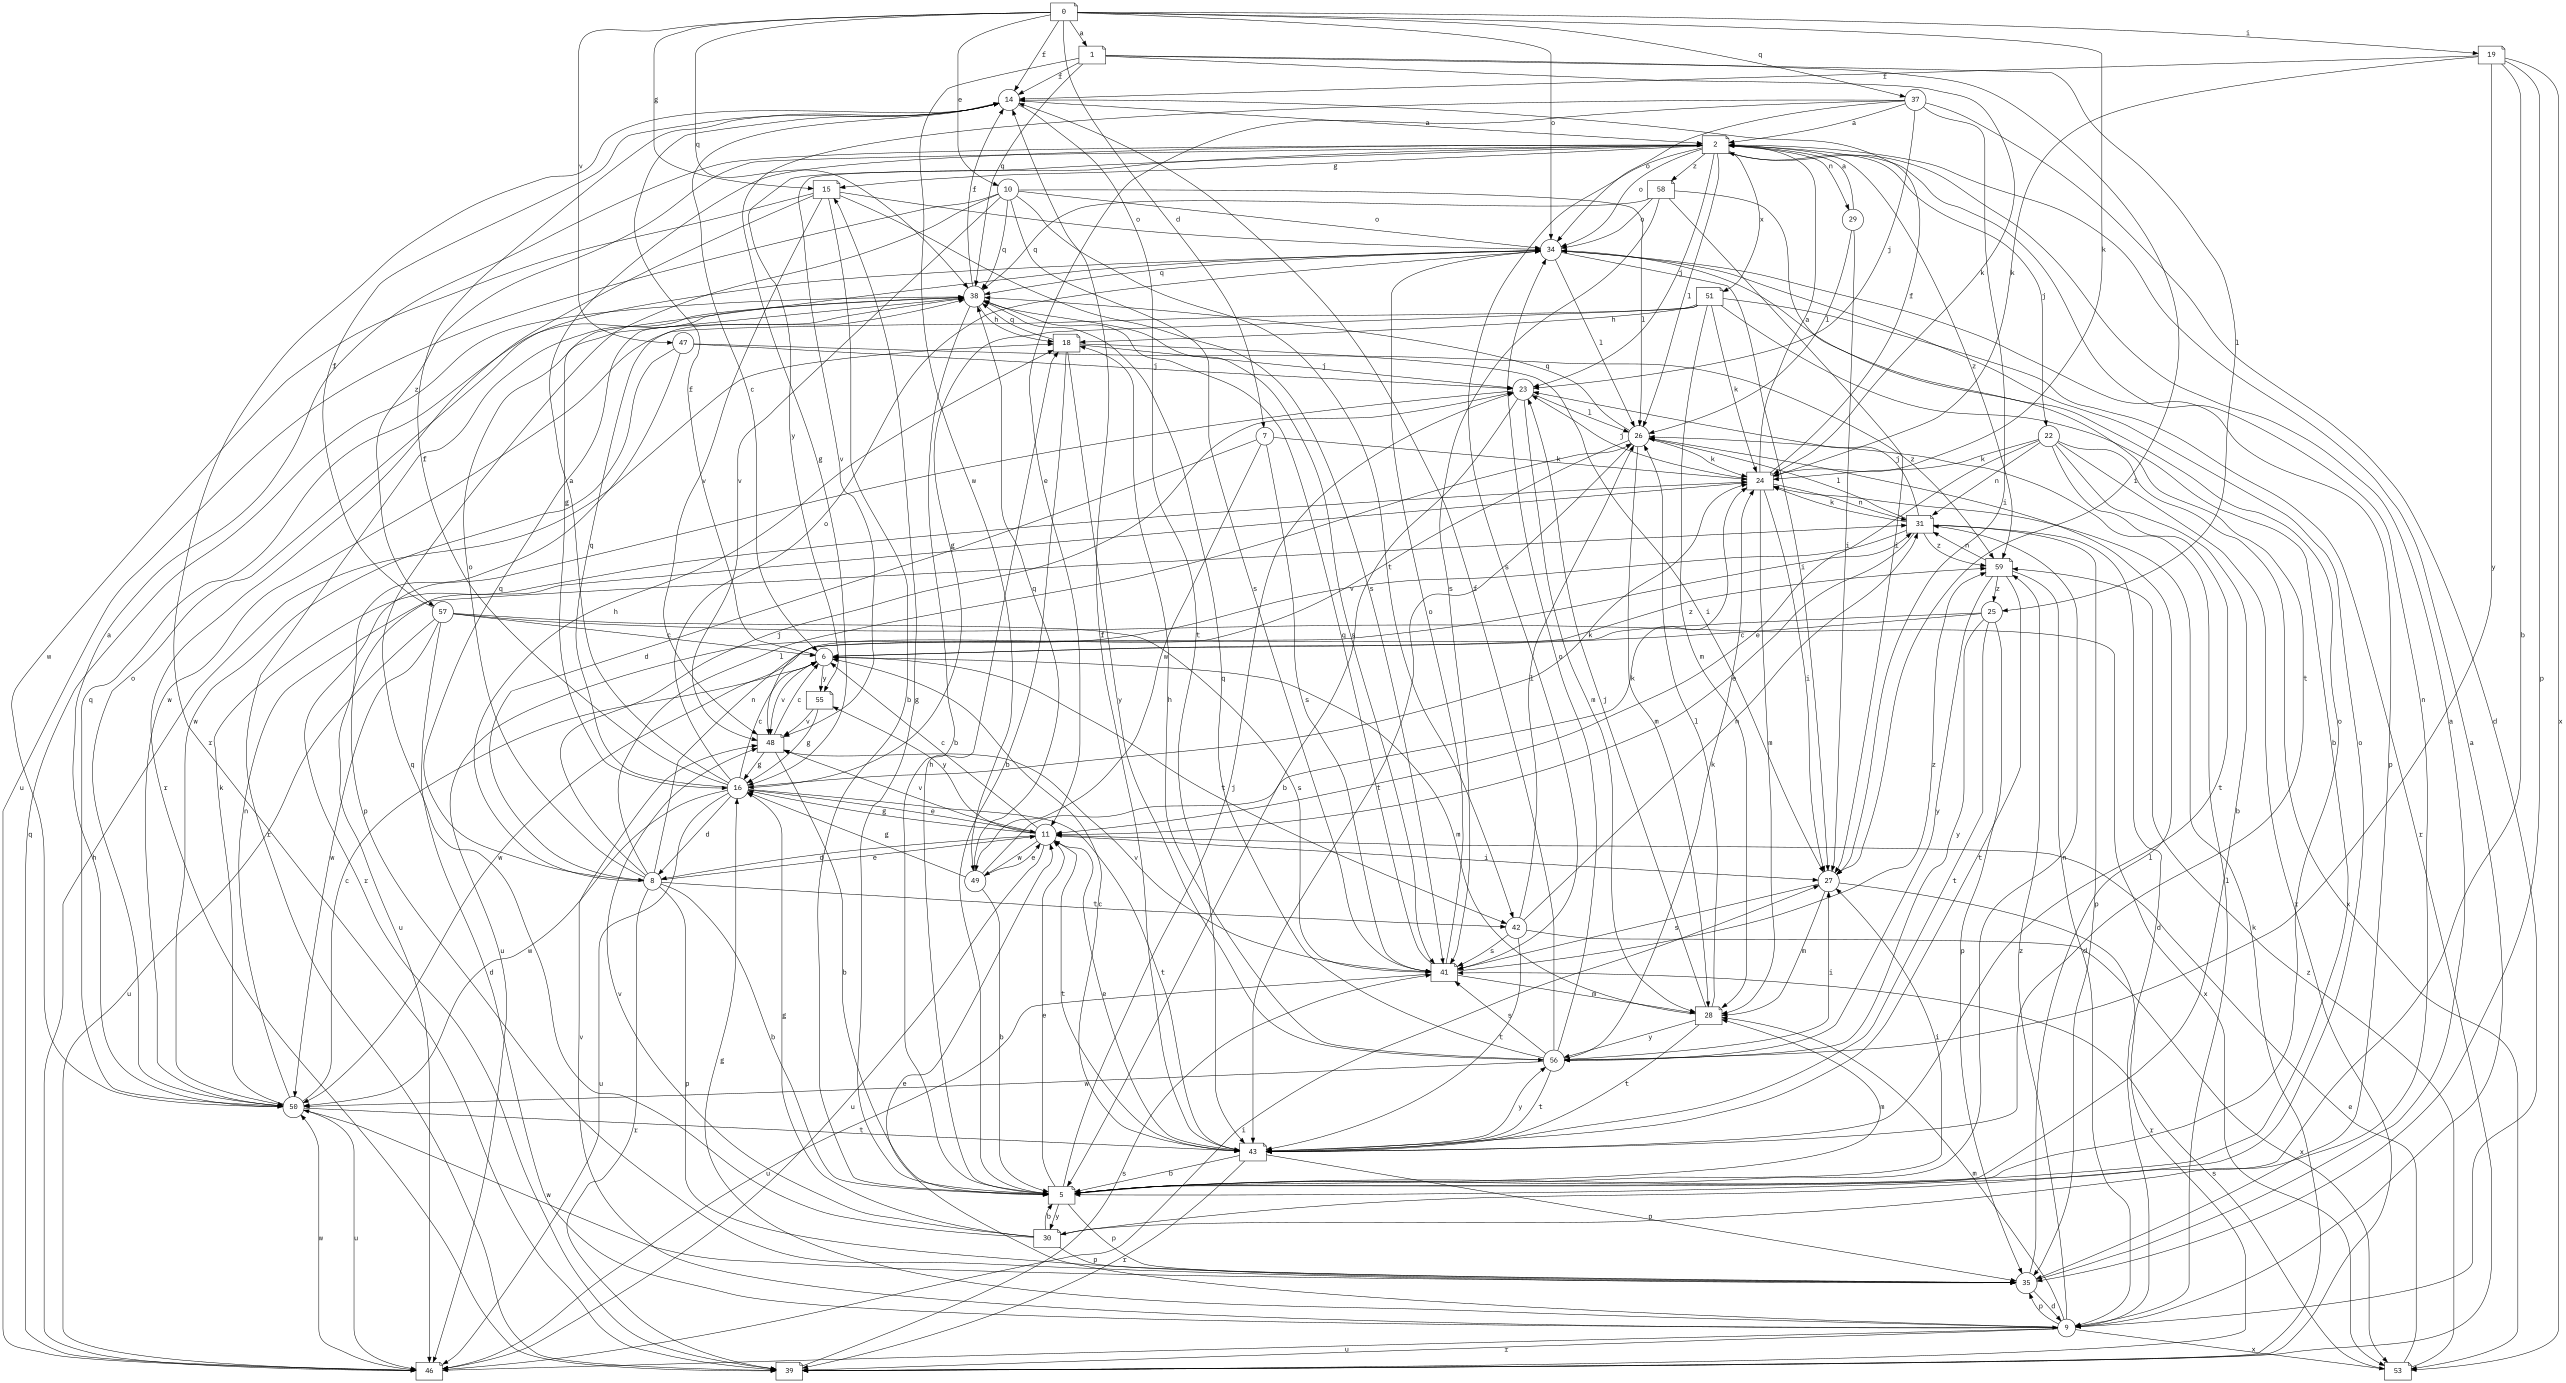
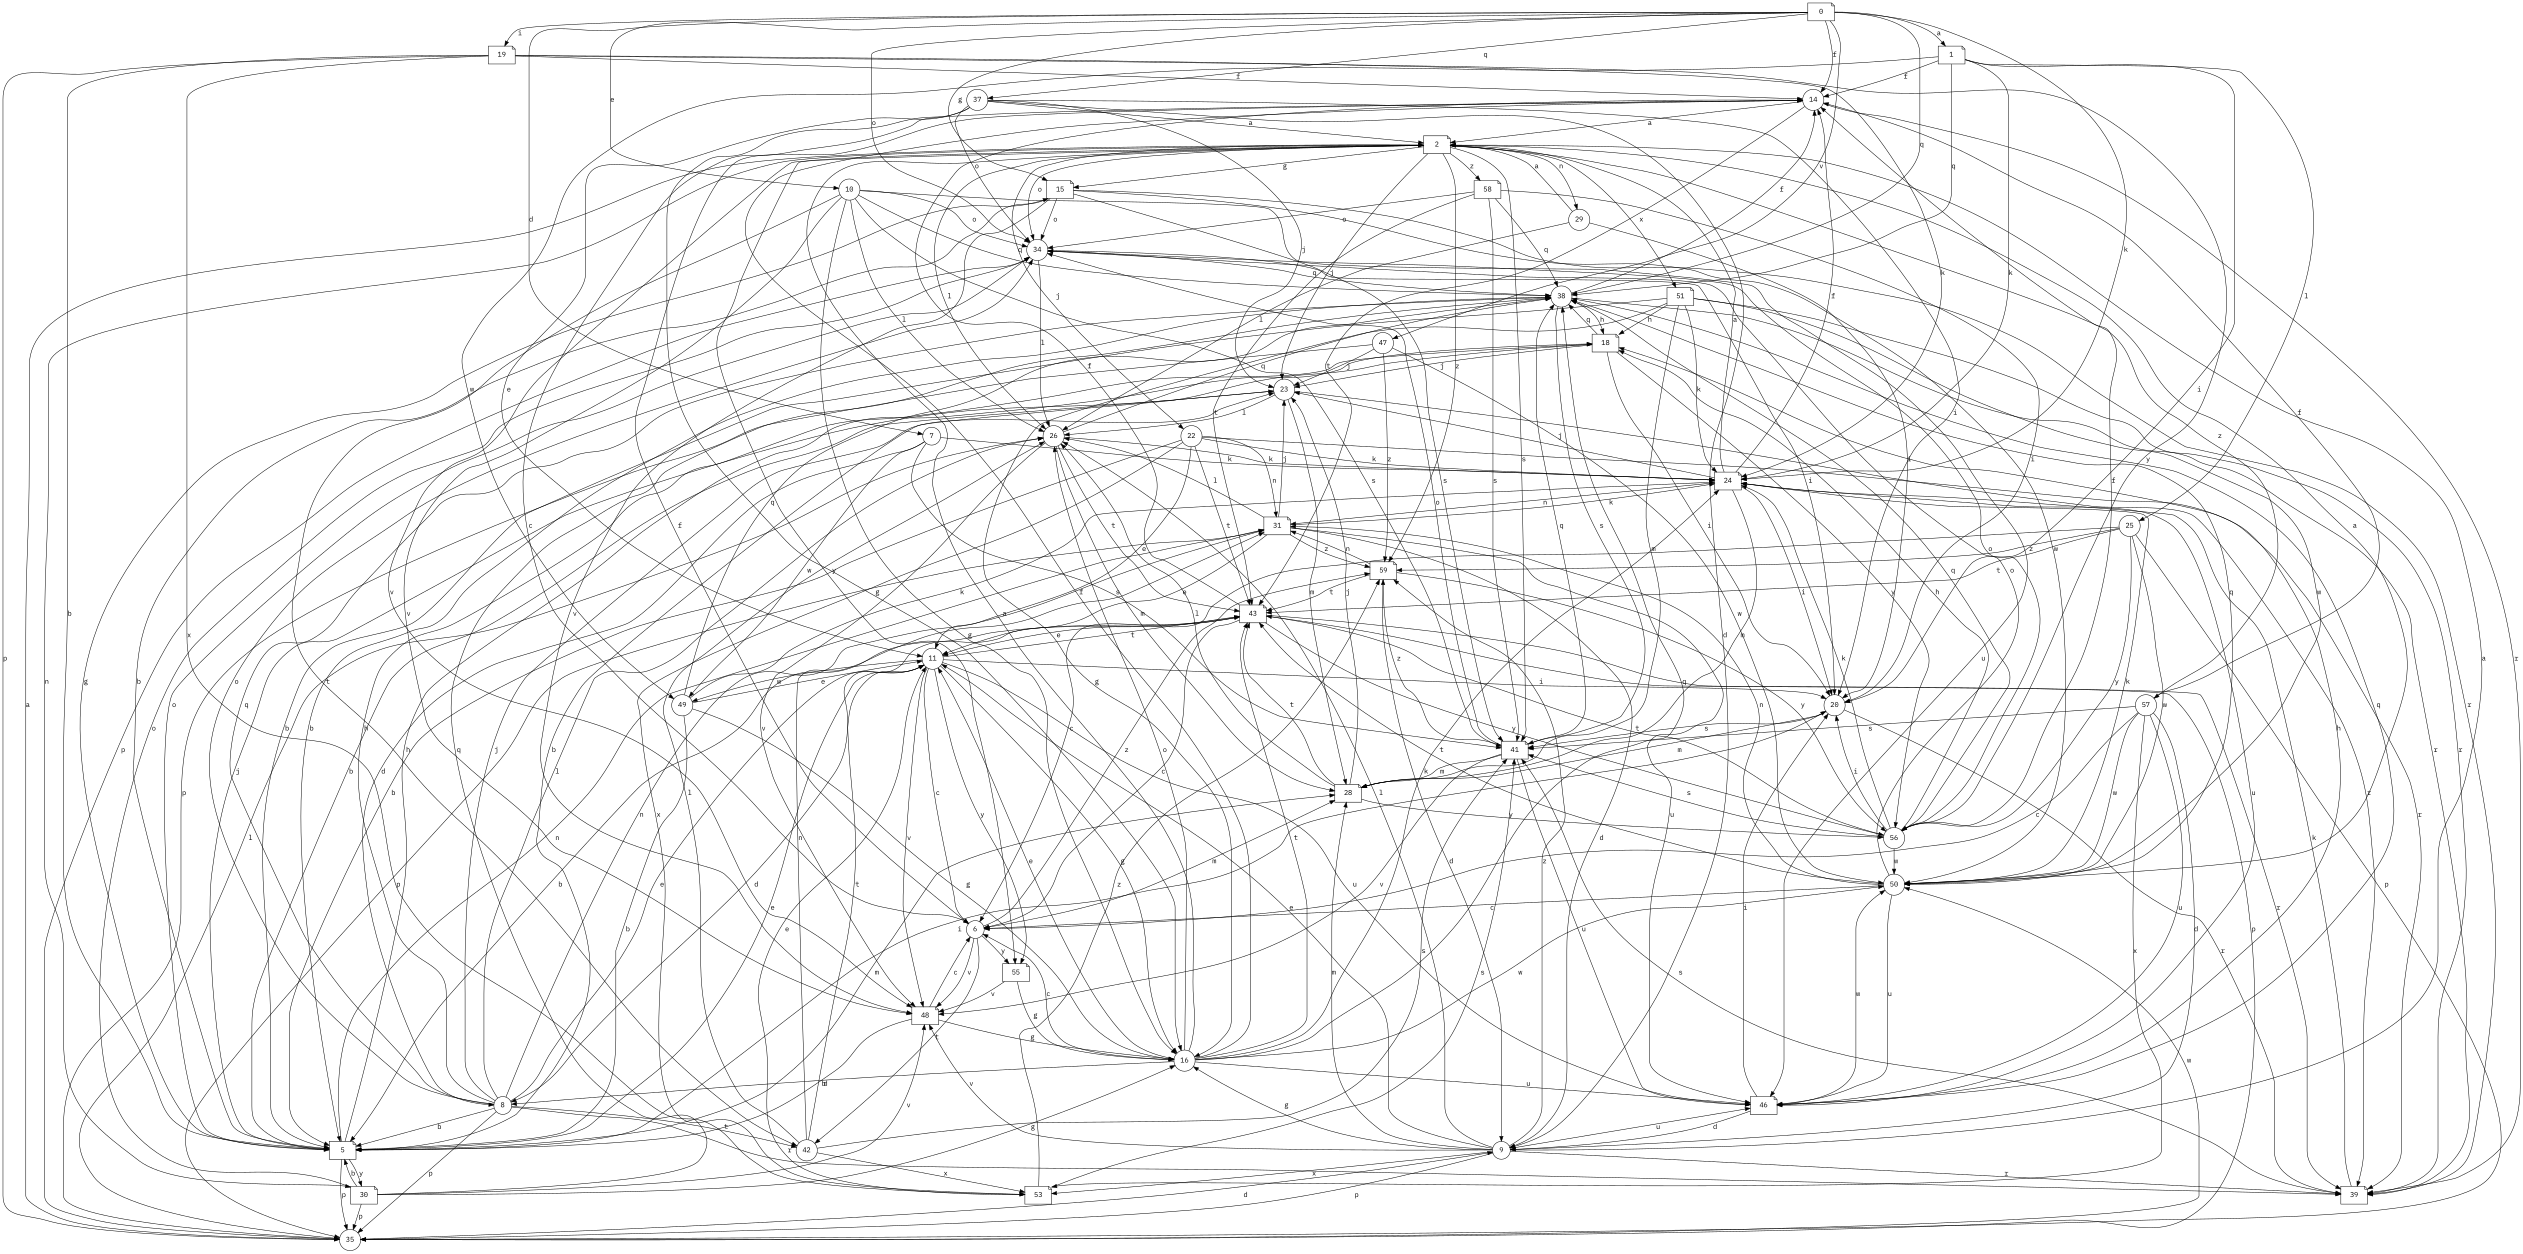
(918, 370) -> (1157, 744)
(1996, 586) -> (1762, 565)
(1337, 707) -> (1154, 884)
(1829, 881) -> (1835, 705)
none -> (1634, 1139)
